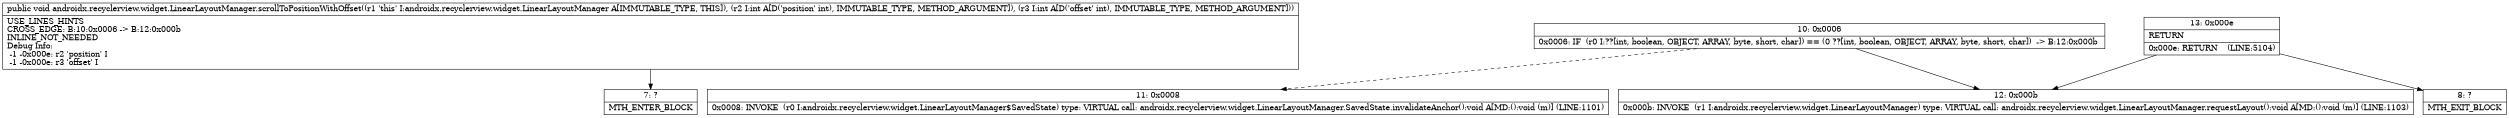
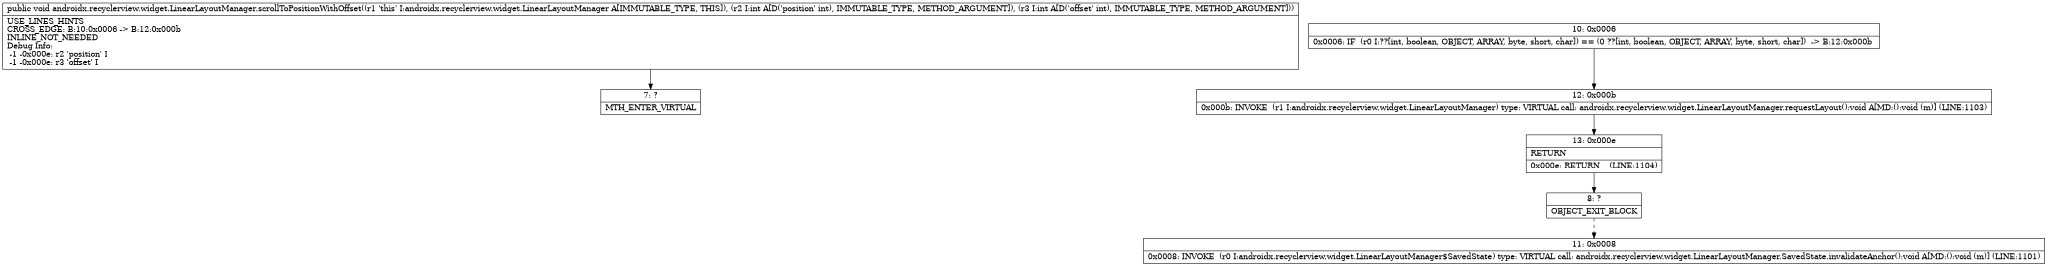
(2212, 48) -> (1594, 166)
(1492, 69) -> (1594, 225)
(2107, 71) -> (1594, 122)
(651, 108) -> (651, 108)
(2465, 108) -> (1594, 212)
